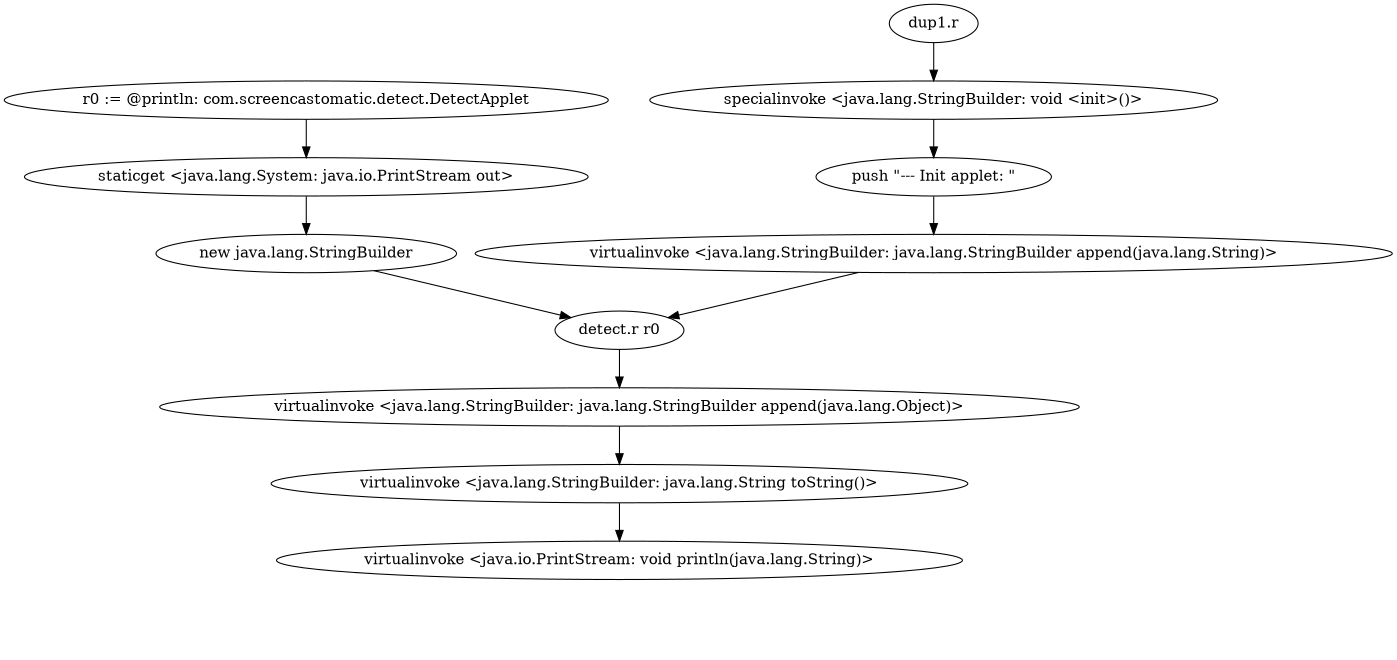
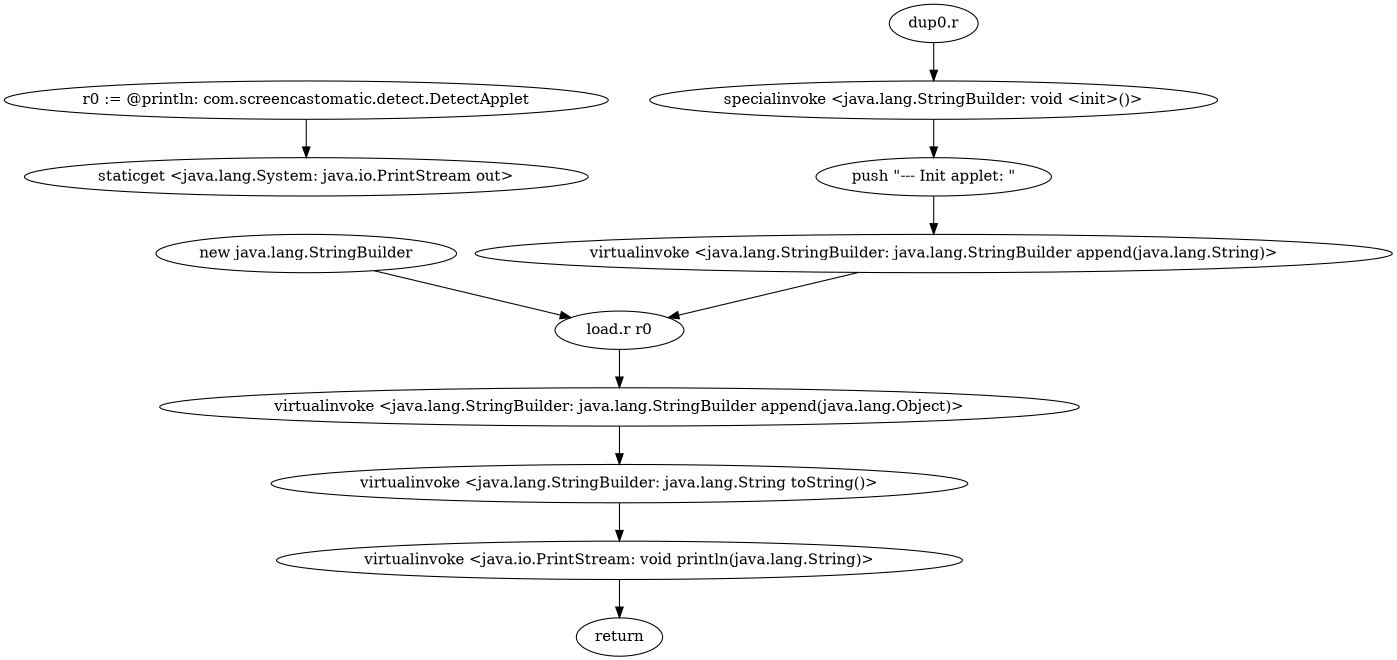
(934, 23) -> (934, 23)
(306, 210) -> none
(619, 330) -> (619, 330)
none -> (619, 637)
